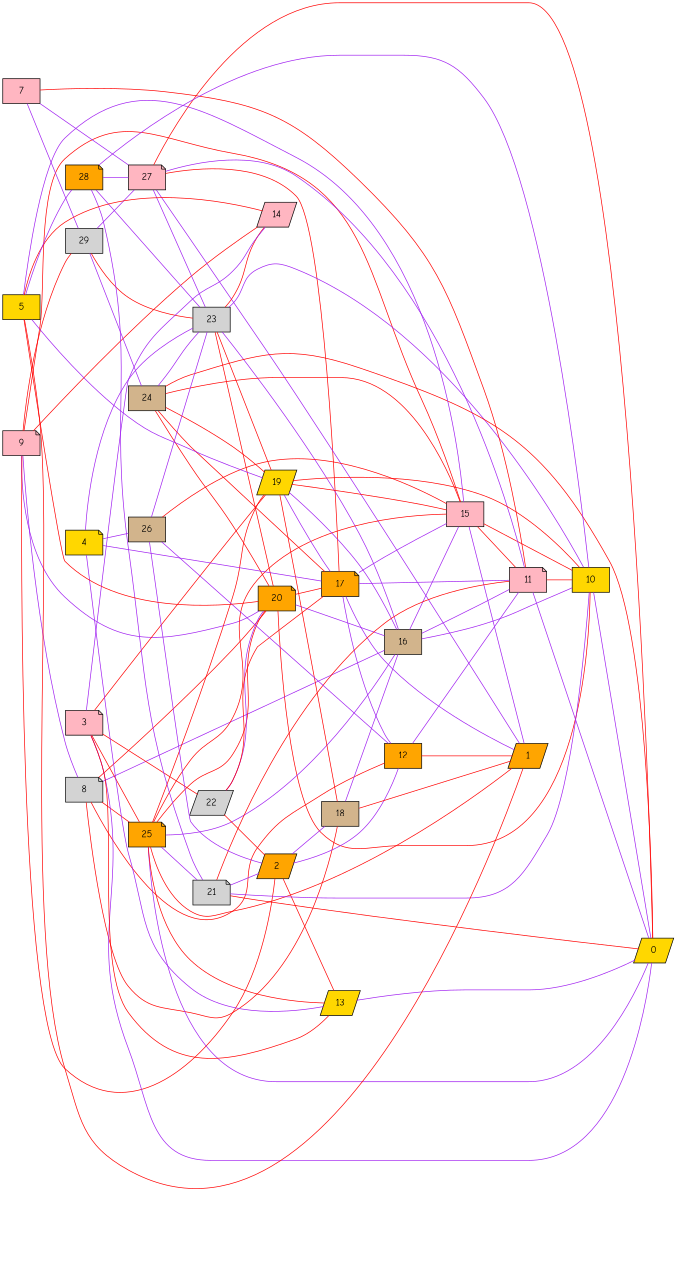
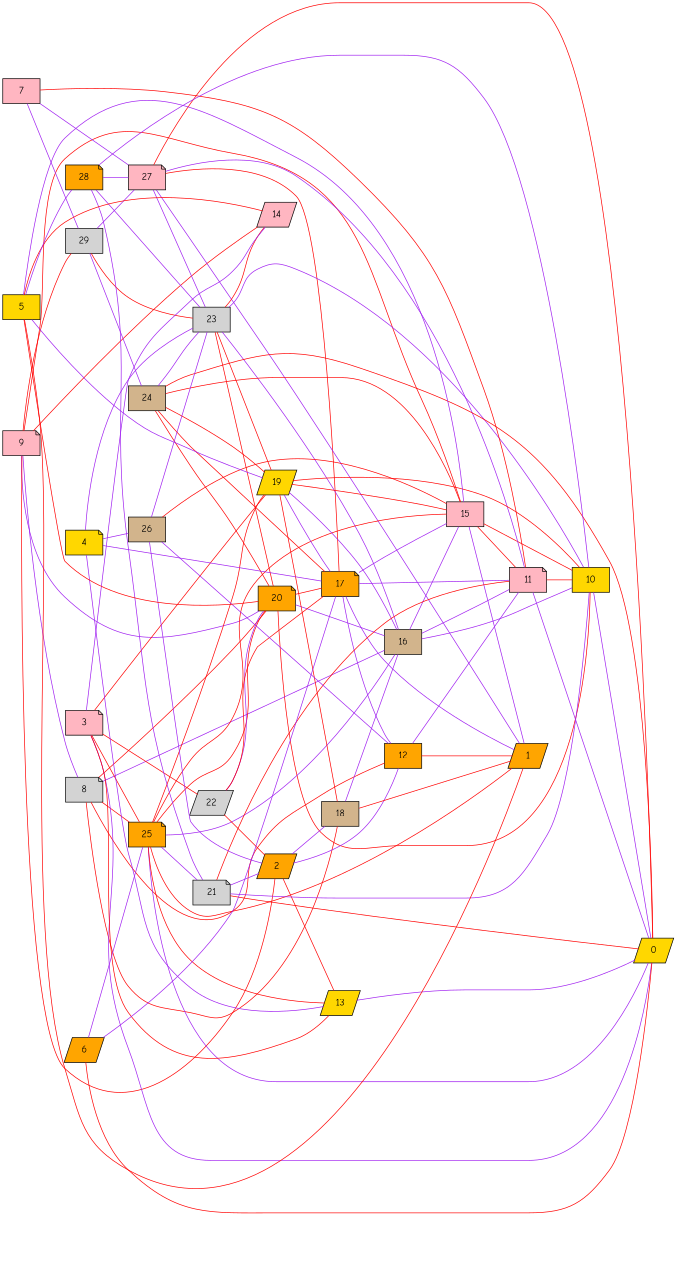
none -> (84, 1050)
